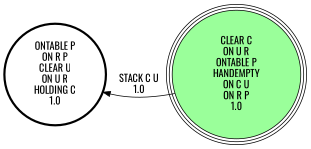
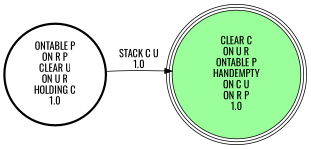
(143, 97) -> (135, 71)
